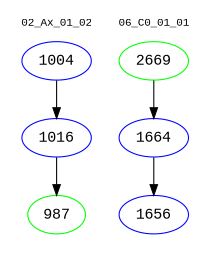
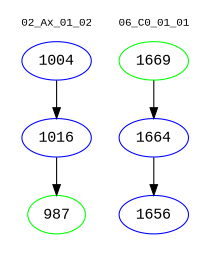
(154, 61) -> (154, 61)
